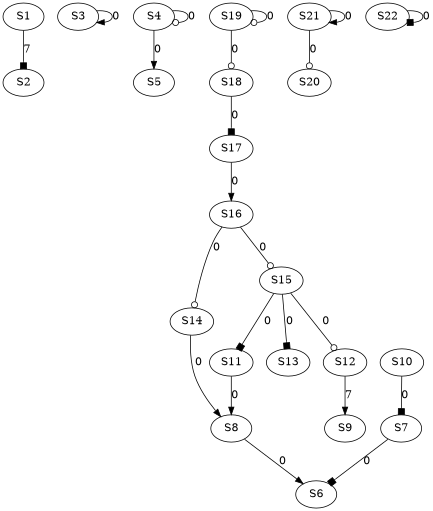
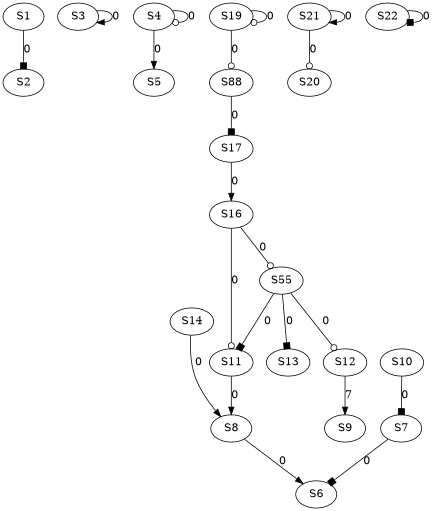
(27, 50) -> (27, 50)
(231, 83) -> (231, 83)
(205, 263) -> (231, 285)
(281, 281) -> (281, 281)
